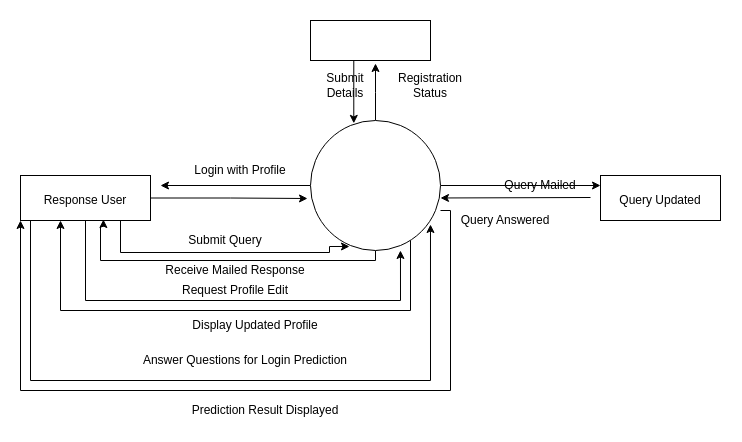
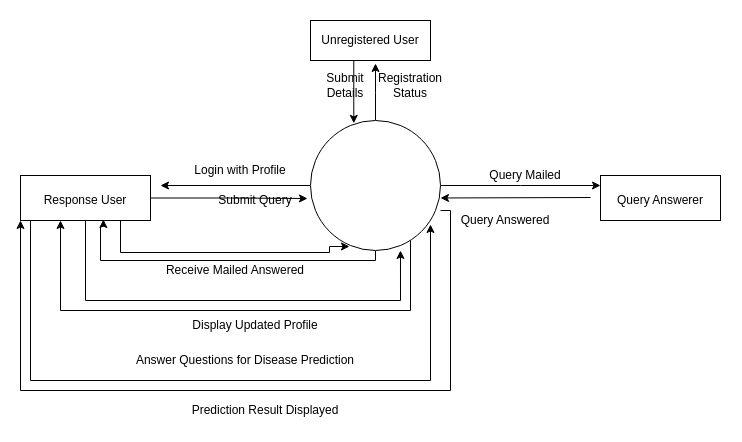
none -> (371, 41)
(431, 86) -> (411, 86)
(541, 186) -> (526, 176)
(661, 201) -> (661, 201)
(226, 241) -> (256, 201)
(236, 271) -> (236, 271)
(236, 291) -> none
(246, 361) -> (246, 361)
